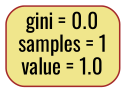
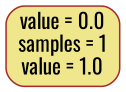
(63, 46) -> (63, 46)
